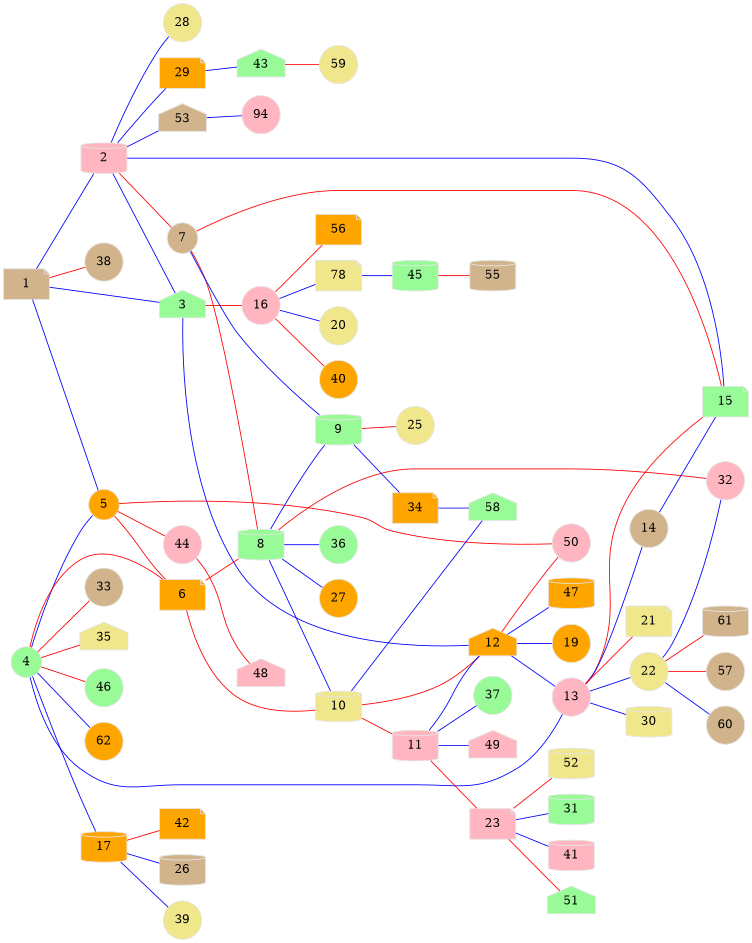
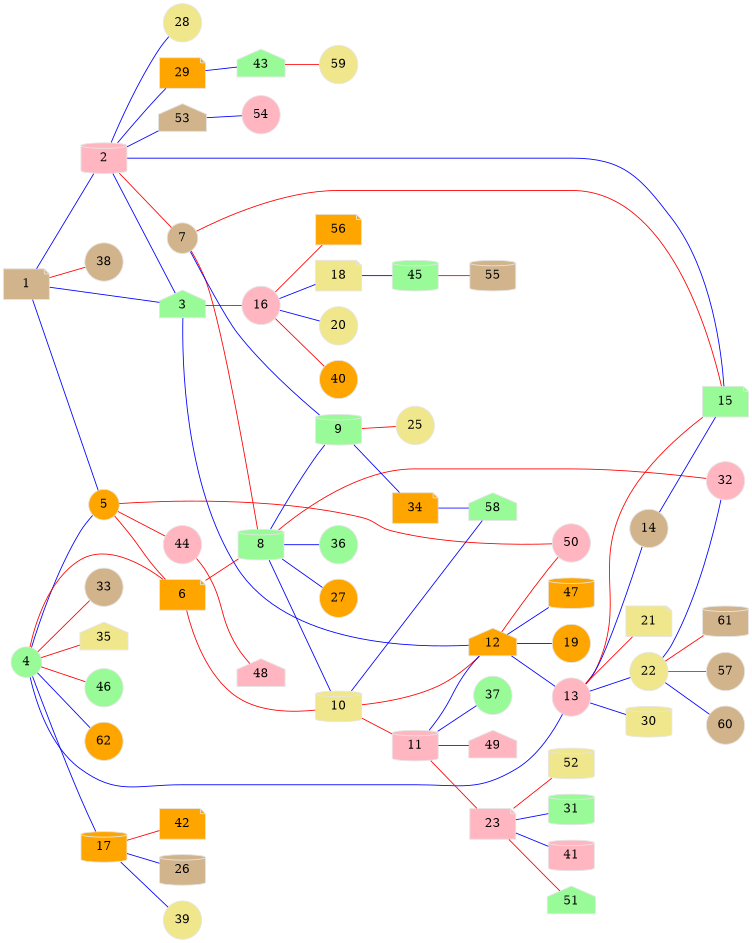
(261, 115) -> (261, 115)
(339, 276) -> (339, 276)
